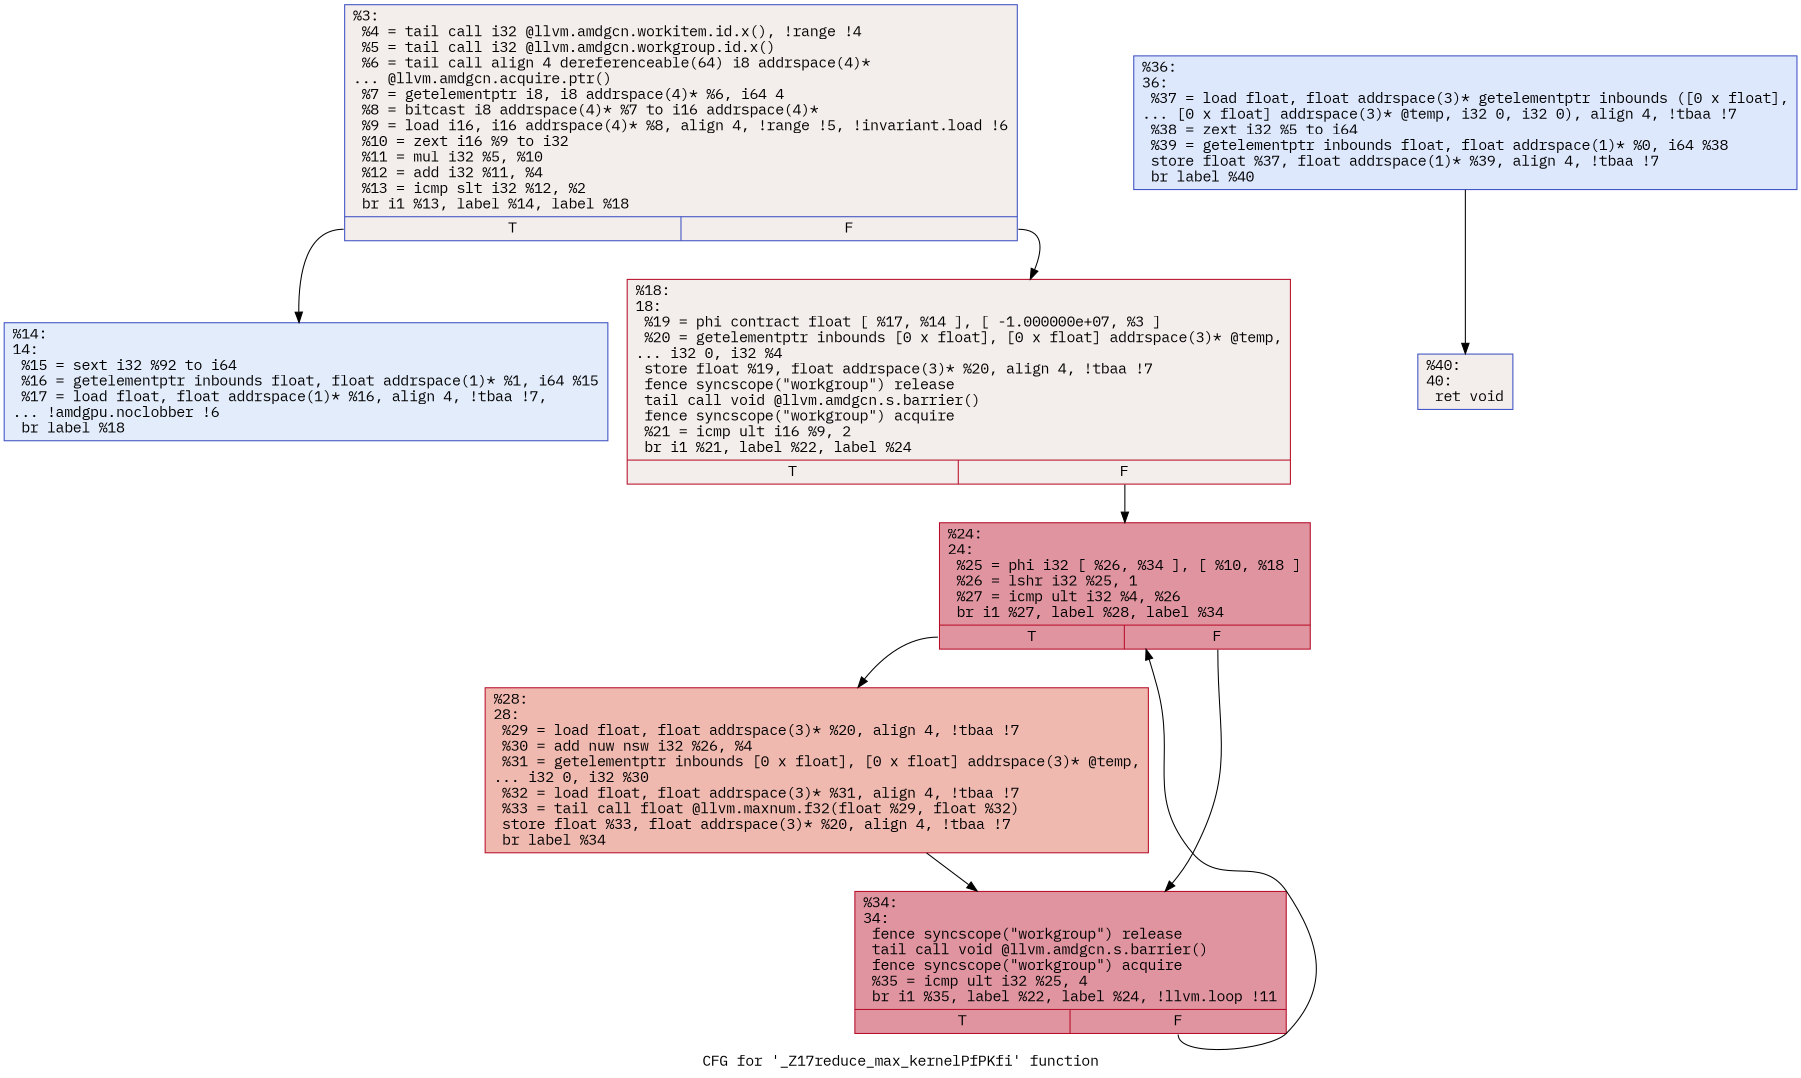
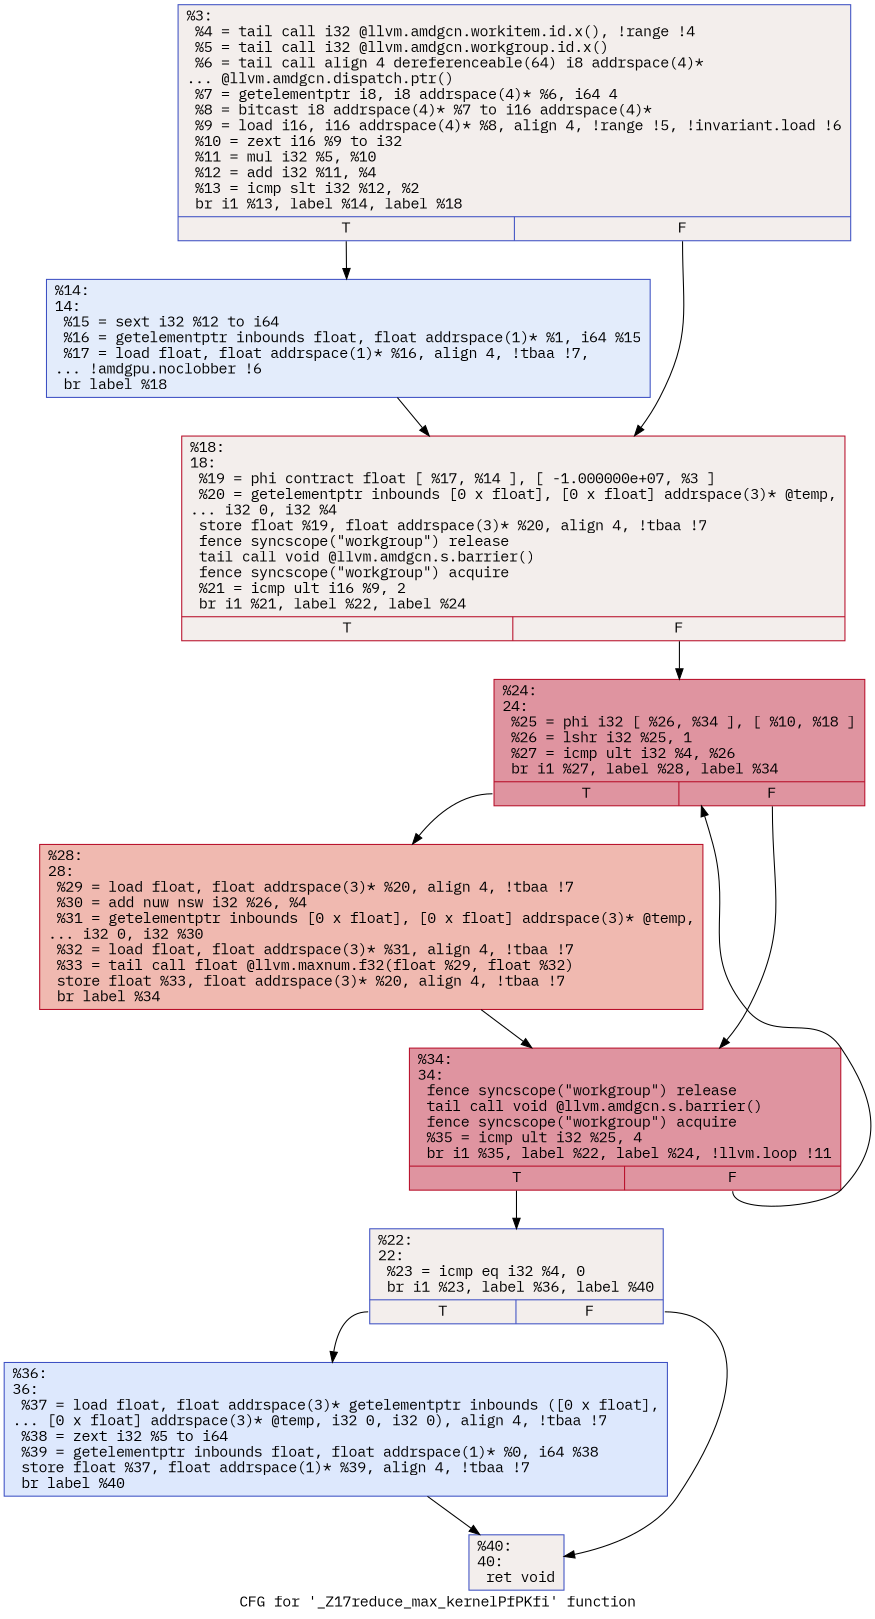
(483, 79) -> (320, 79)
(125, 366) -> (167, 322)
none -> (410, 413)
none -> (516, 1276)
